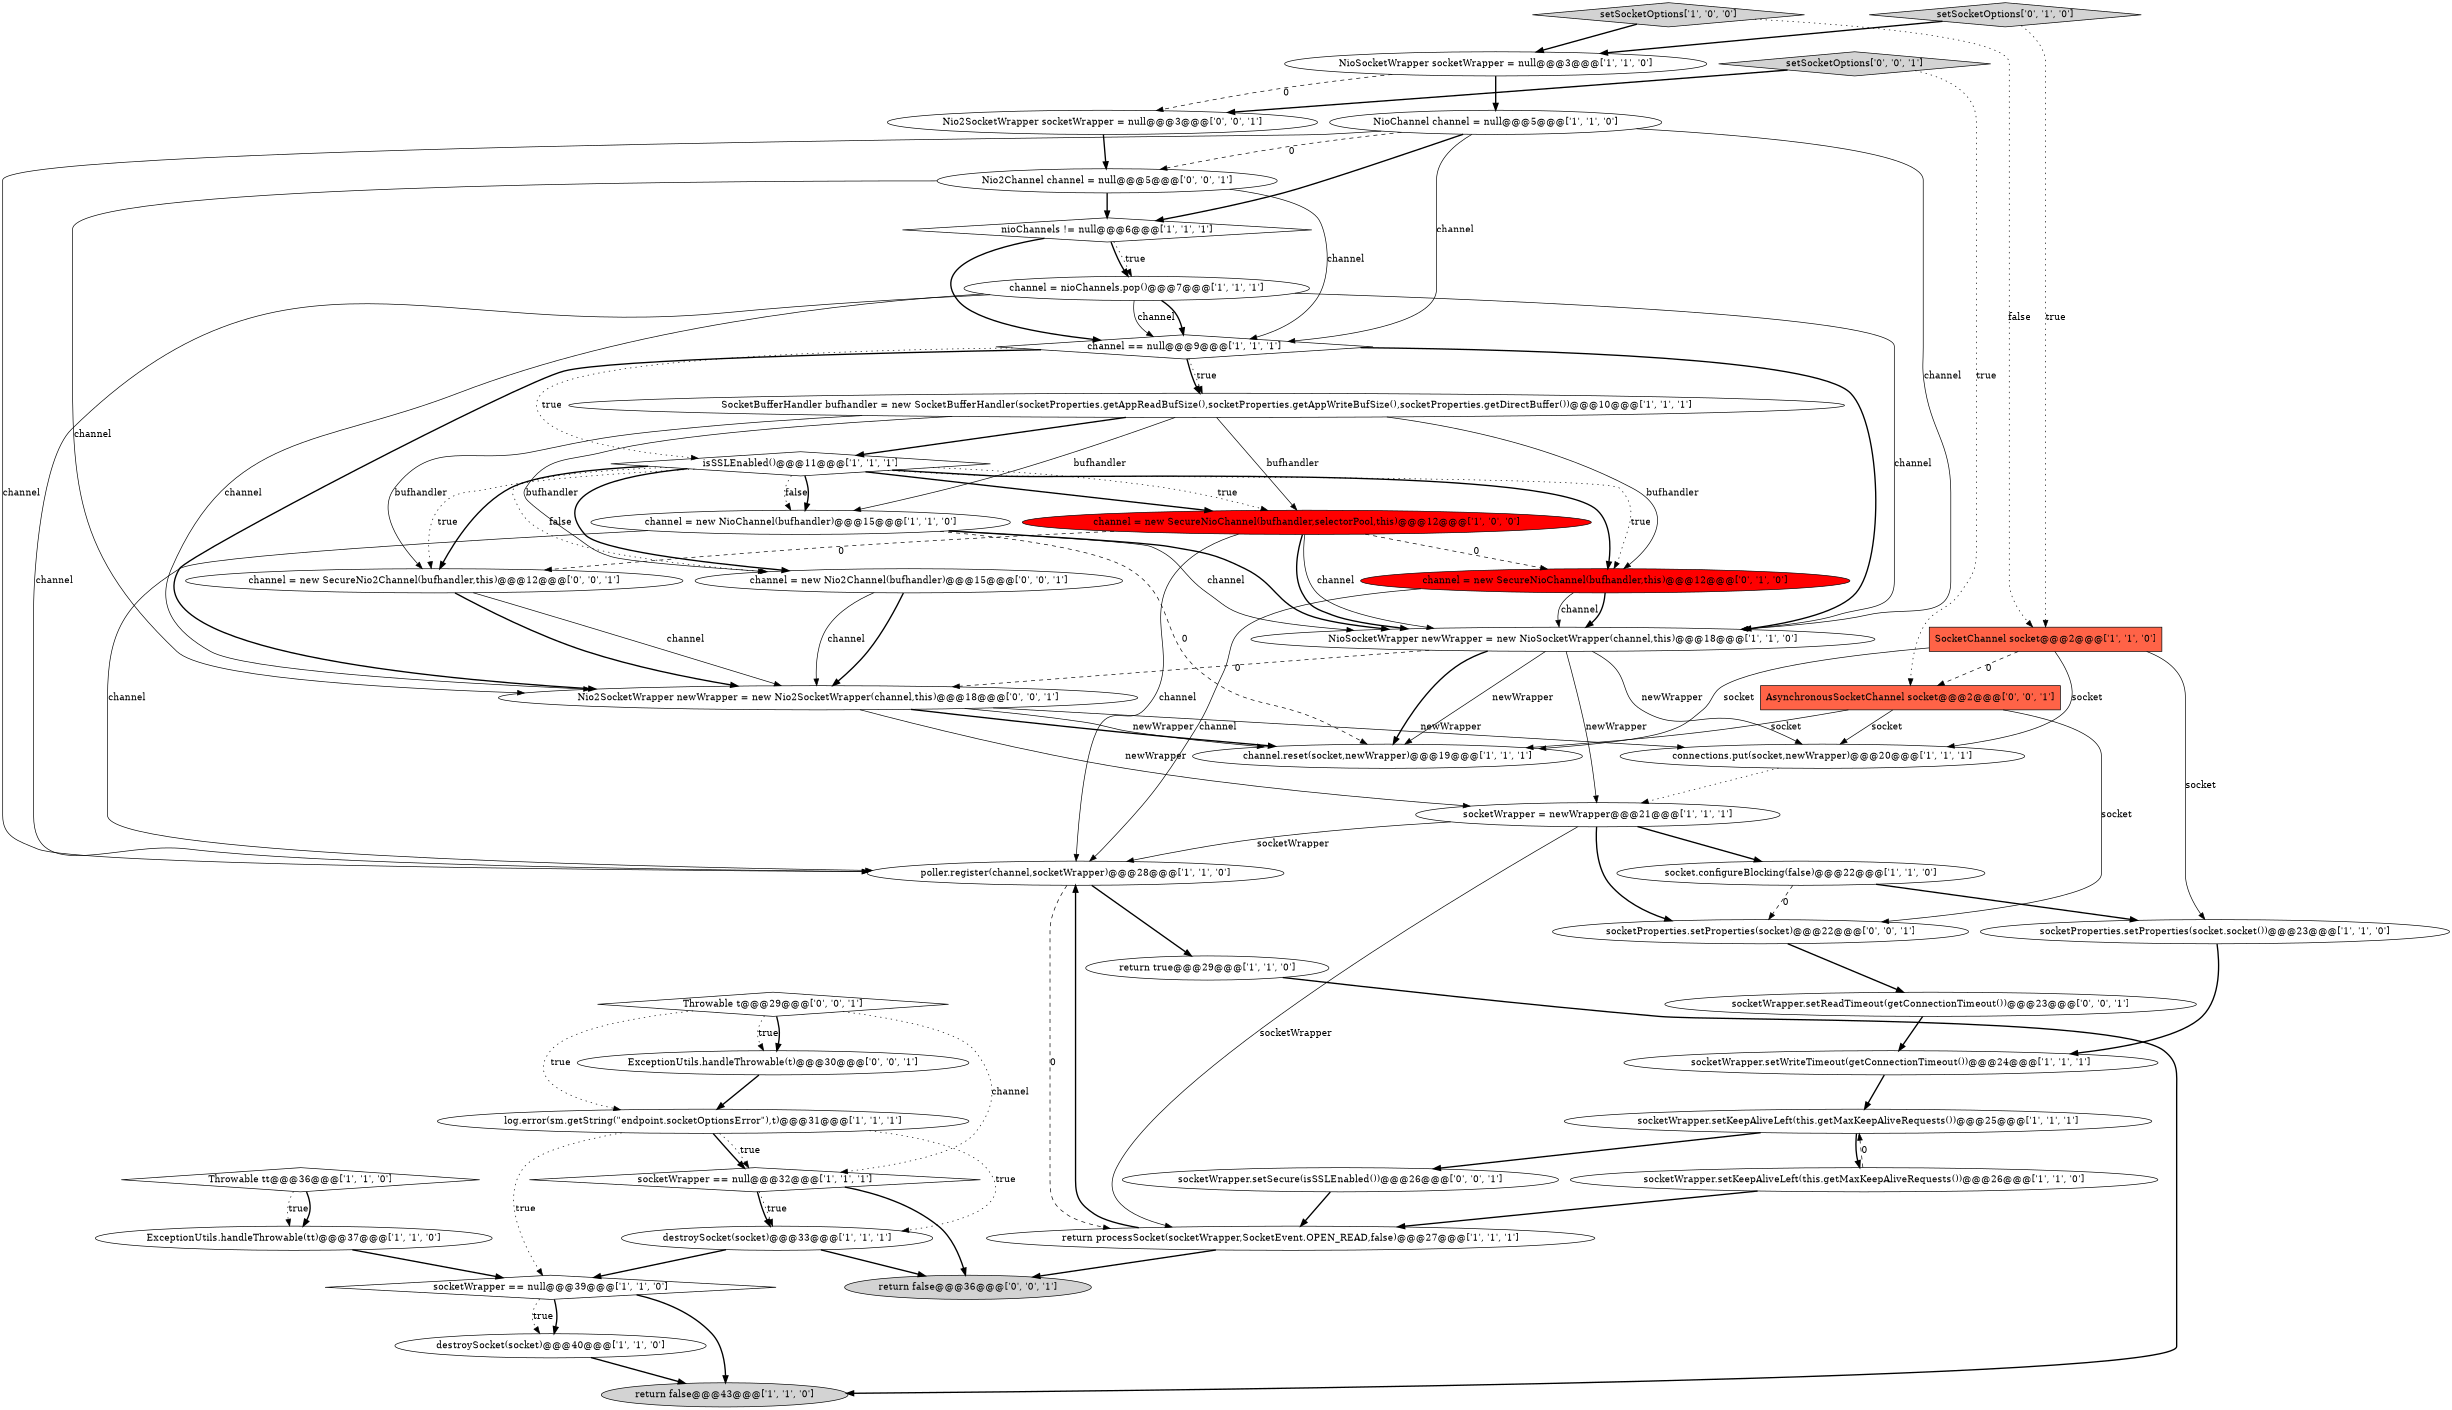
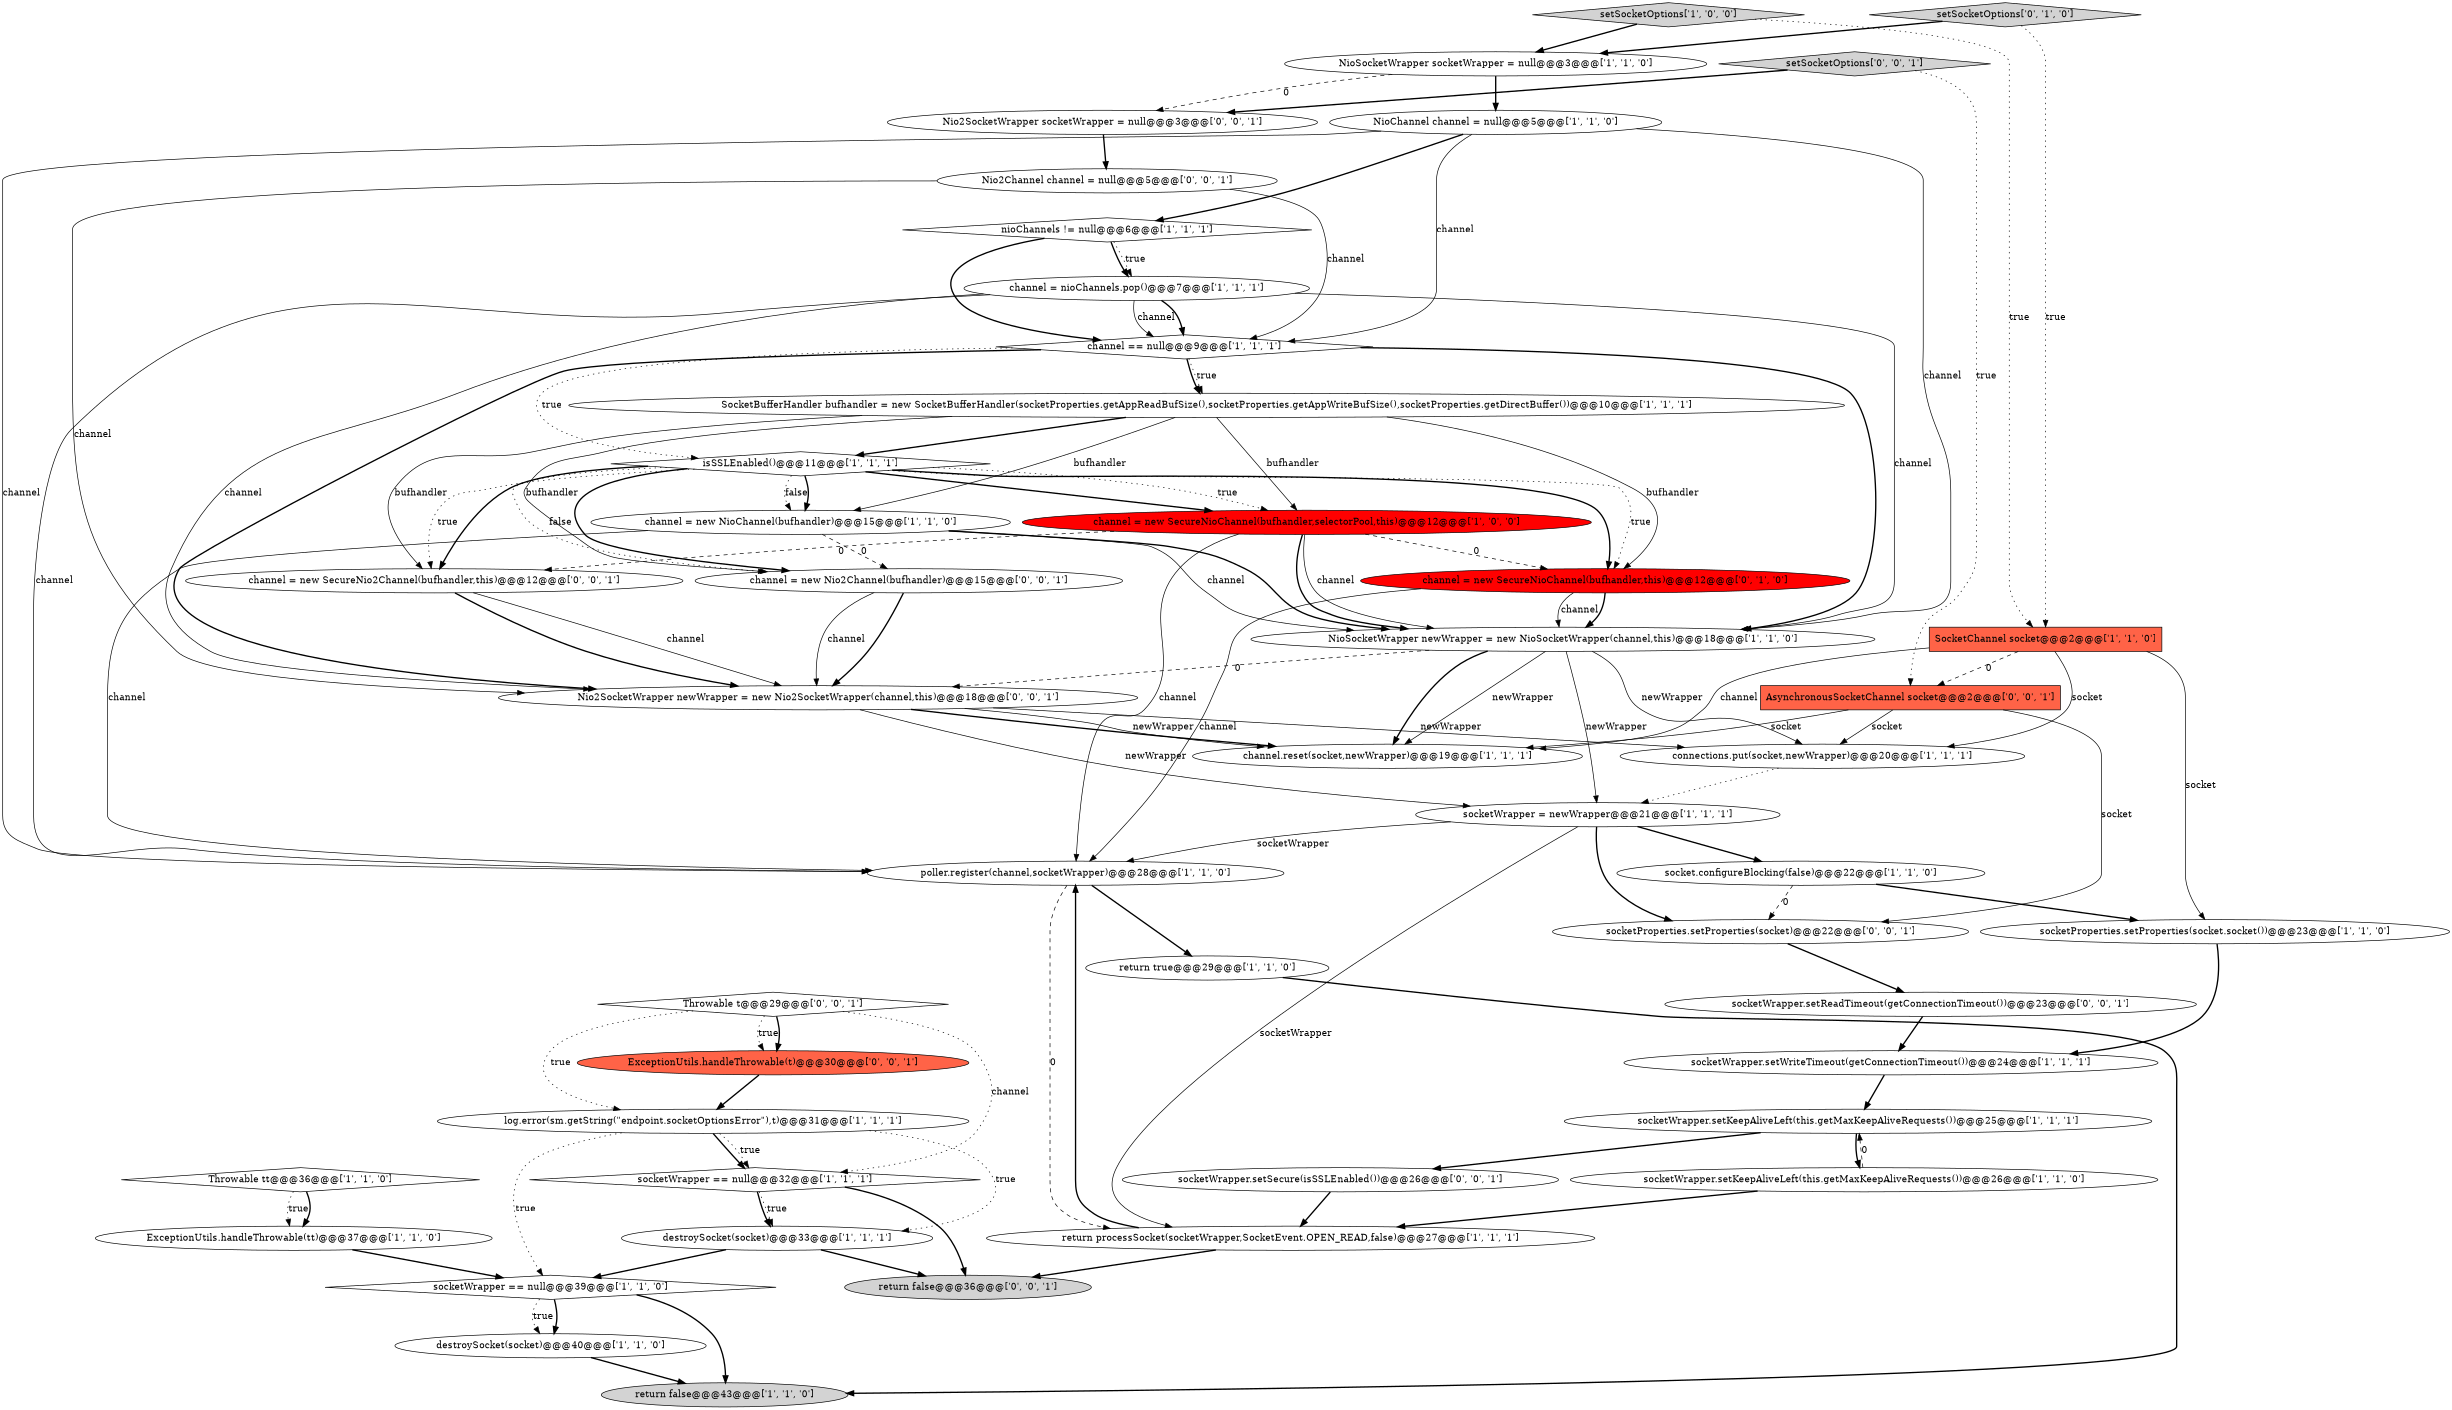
(1284, 147) -> none
(1107, 202) -> none
(2020, 318) -> (2020, 318)
(1158, 599) -> (852, 550)
(1739, 698) -> (1739, 698)
(773, 1063) -> (773, 1063)
